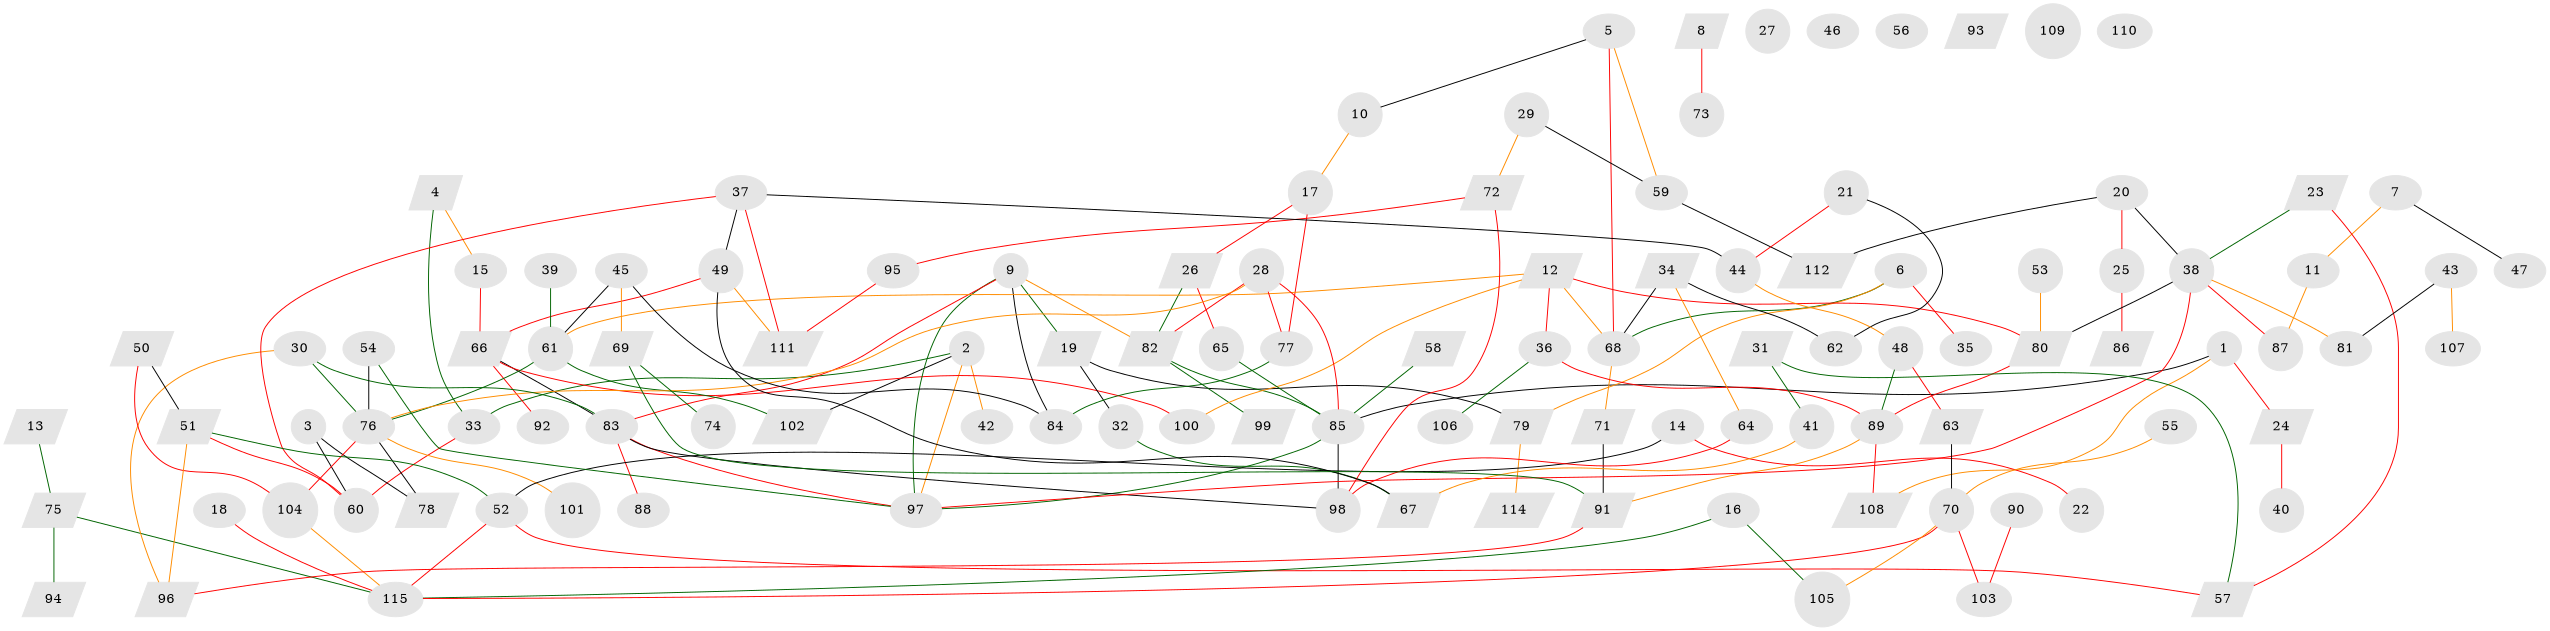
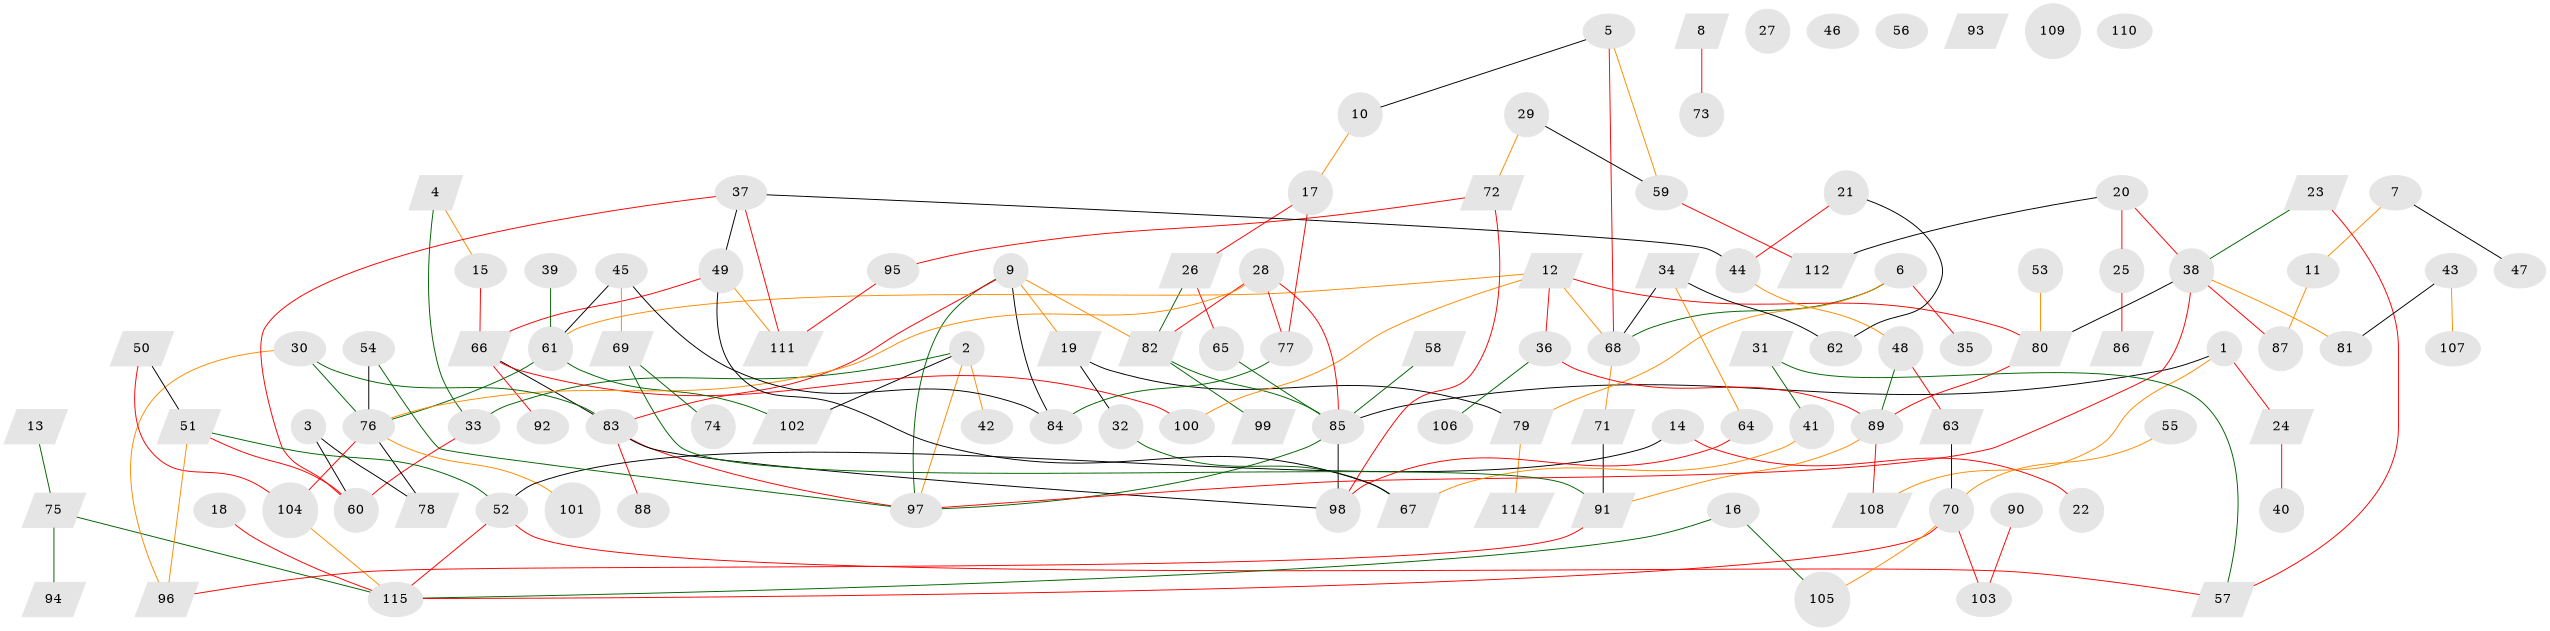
(1737, 230) -> (1737, 230)
(2156, 231) -> (2156, 231)
(1039, 308) -> (1039, 308)
